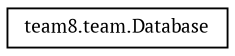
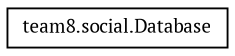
(118, 28) -> (118, 28)
